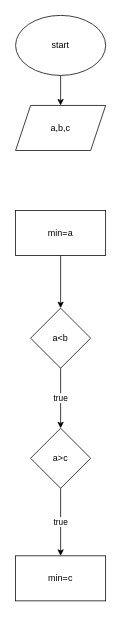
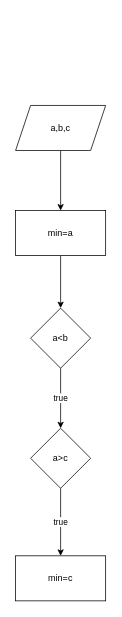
(60, 45) -> none
(60, 87) -> none
none -> (60, 177)
